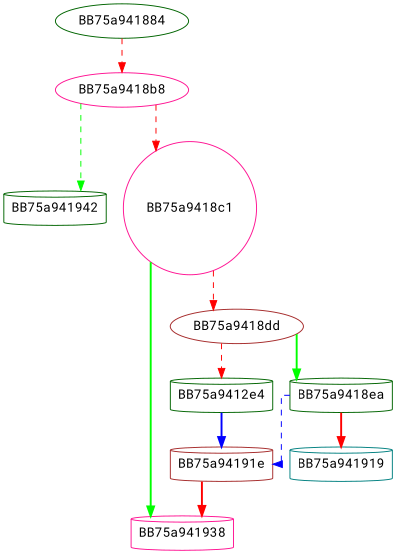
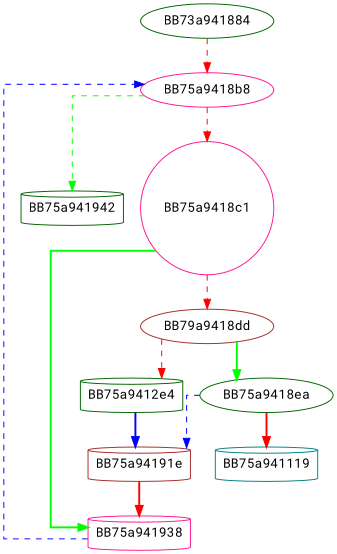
(122, 21) -> (207, 21)
none -> (4, 288)
(237, 326) -> (207, 326)
(341, 395) -> (267, 395)
(341, 464) -> (267, 464)
